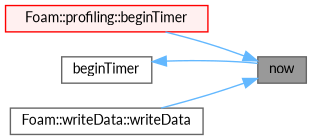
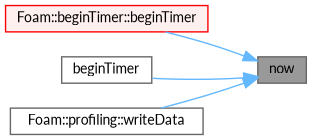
(107, 19) -> (107, 19)
(212, 61) -> (198, 79)
(107, 121) -> (107, 121)
